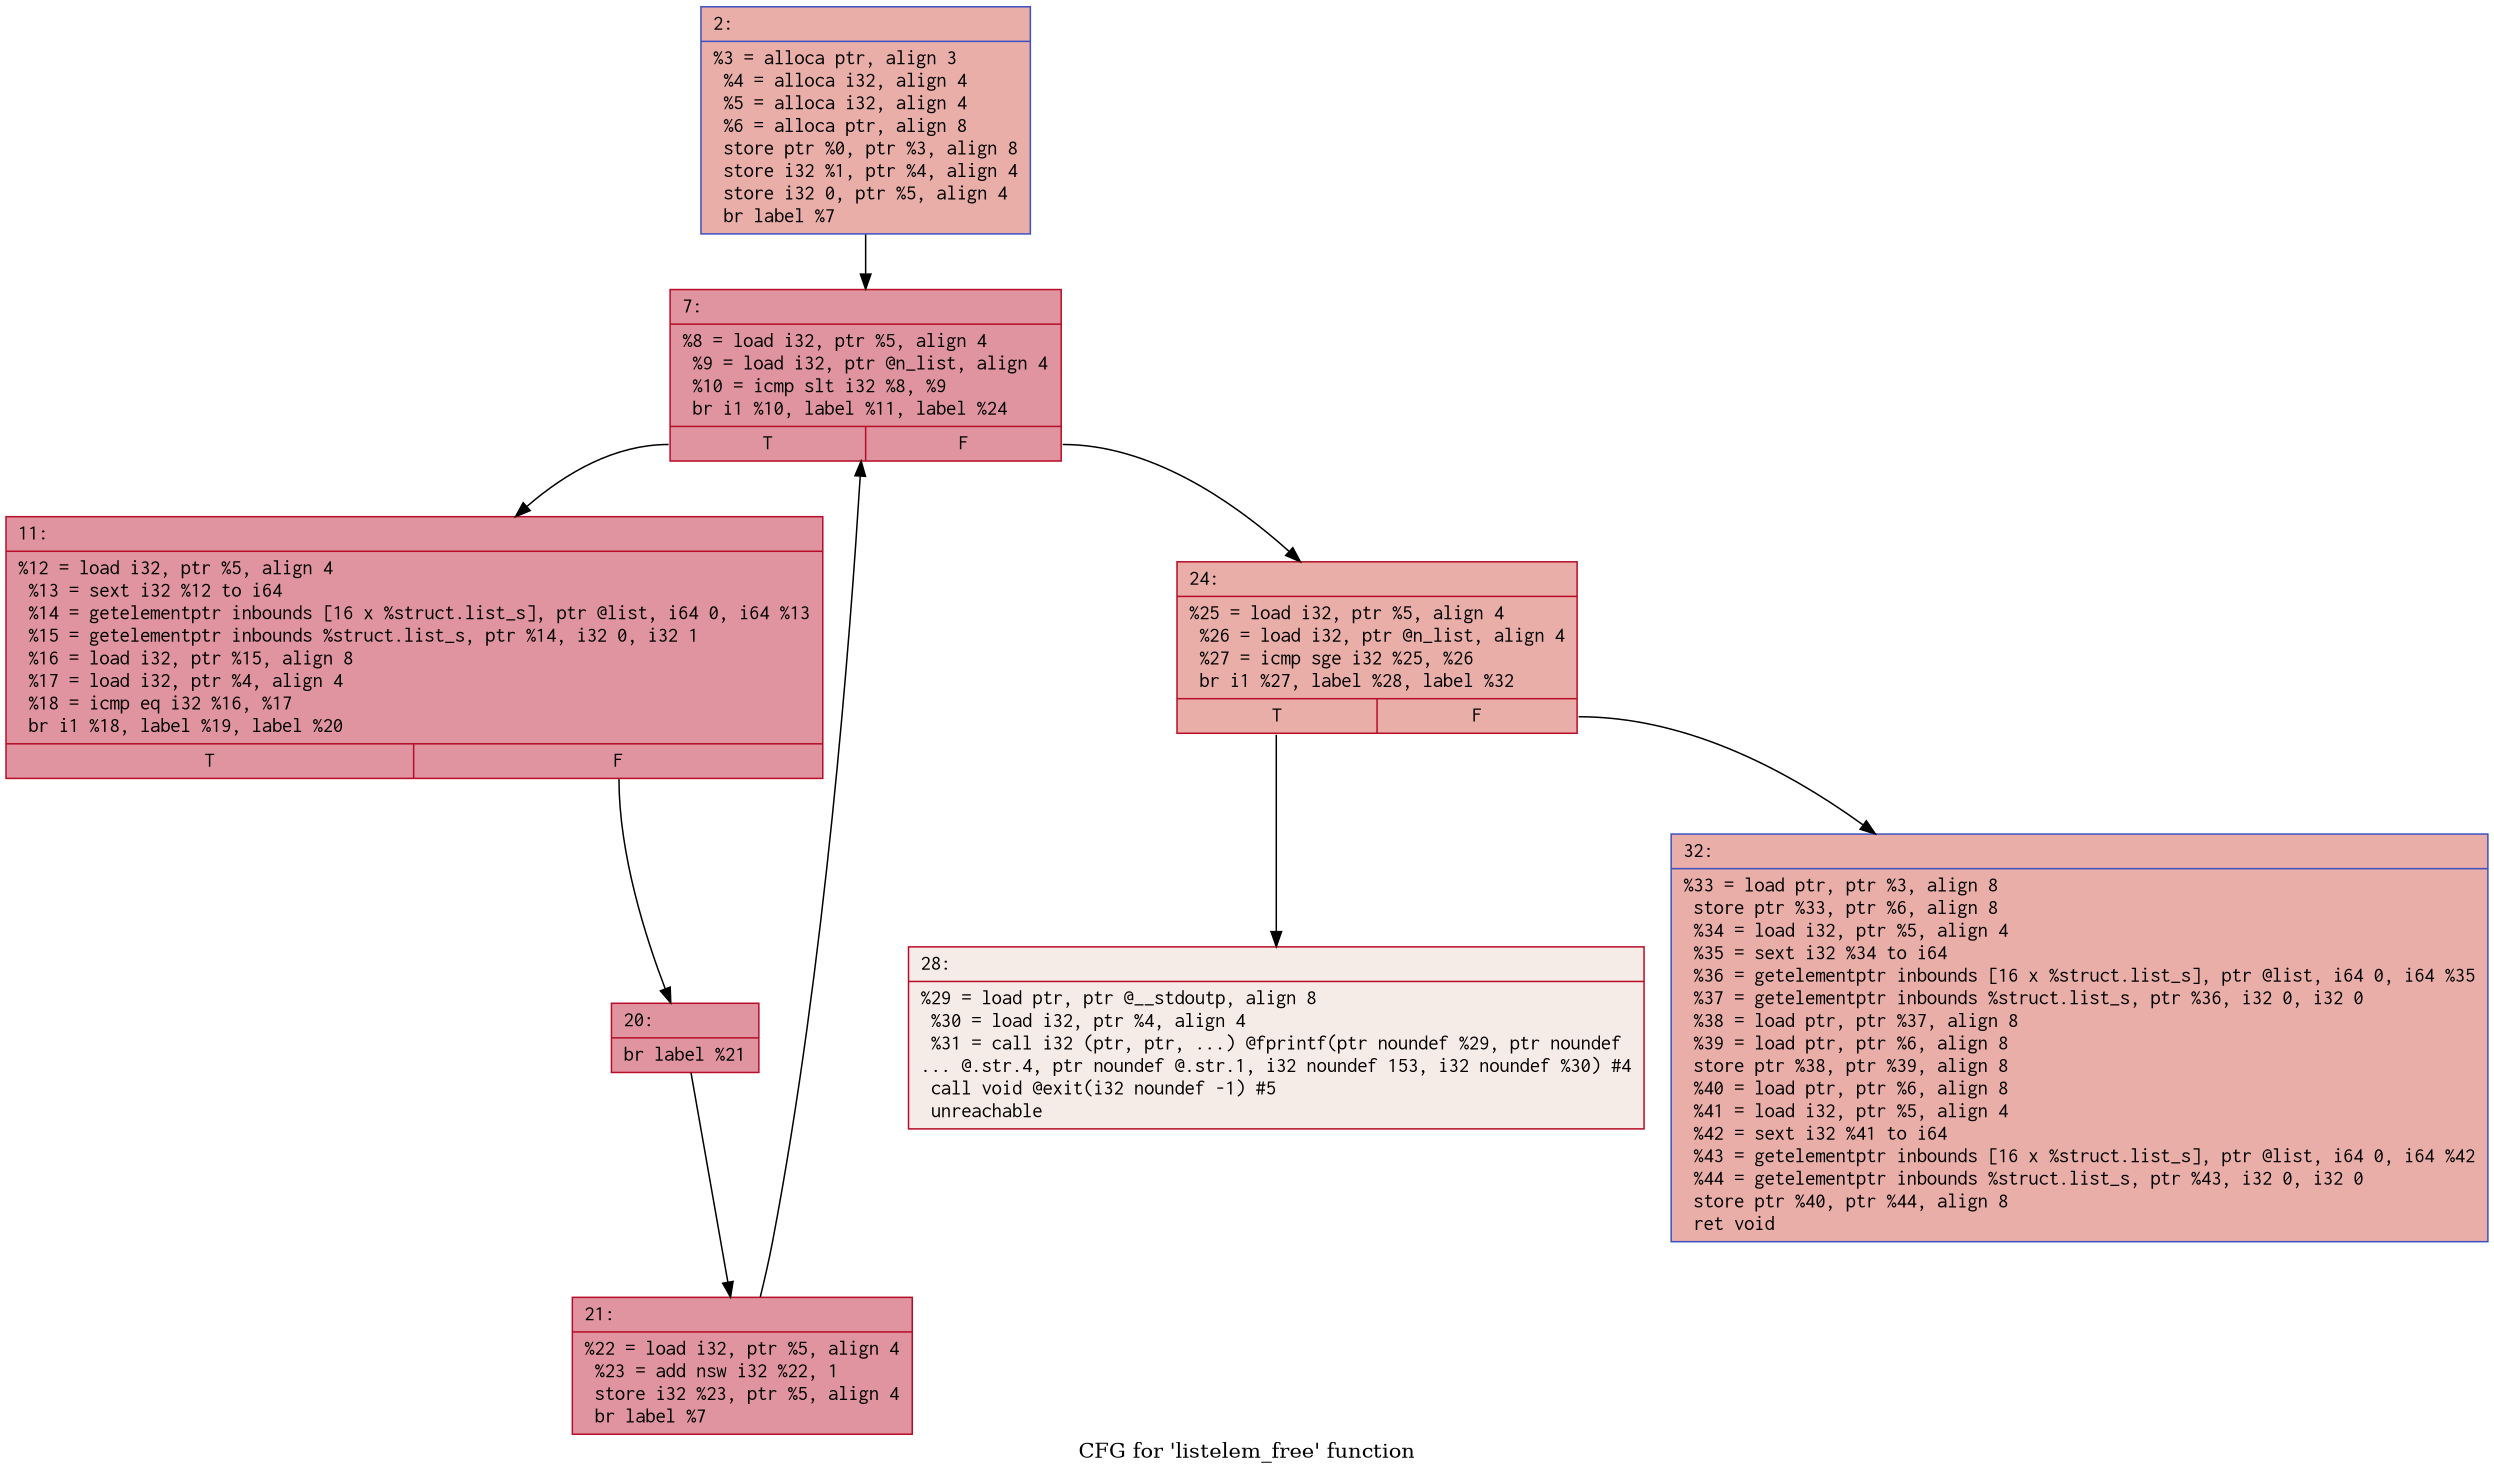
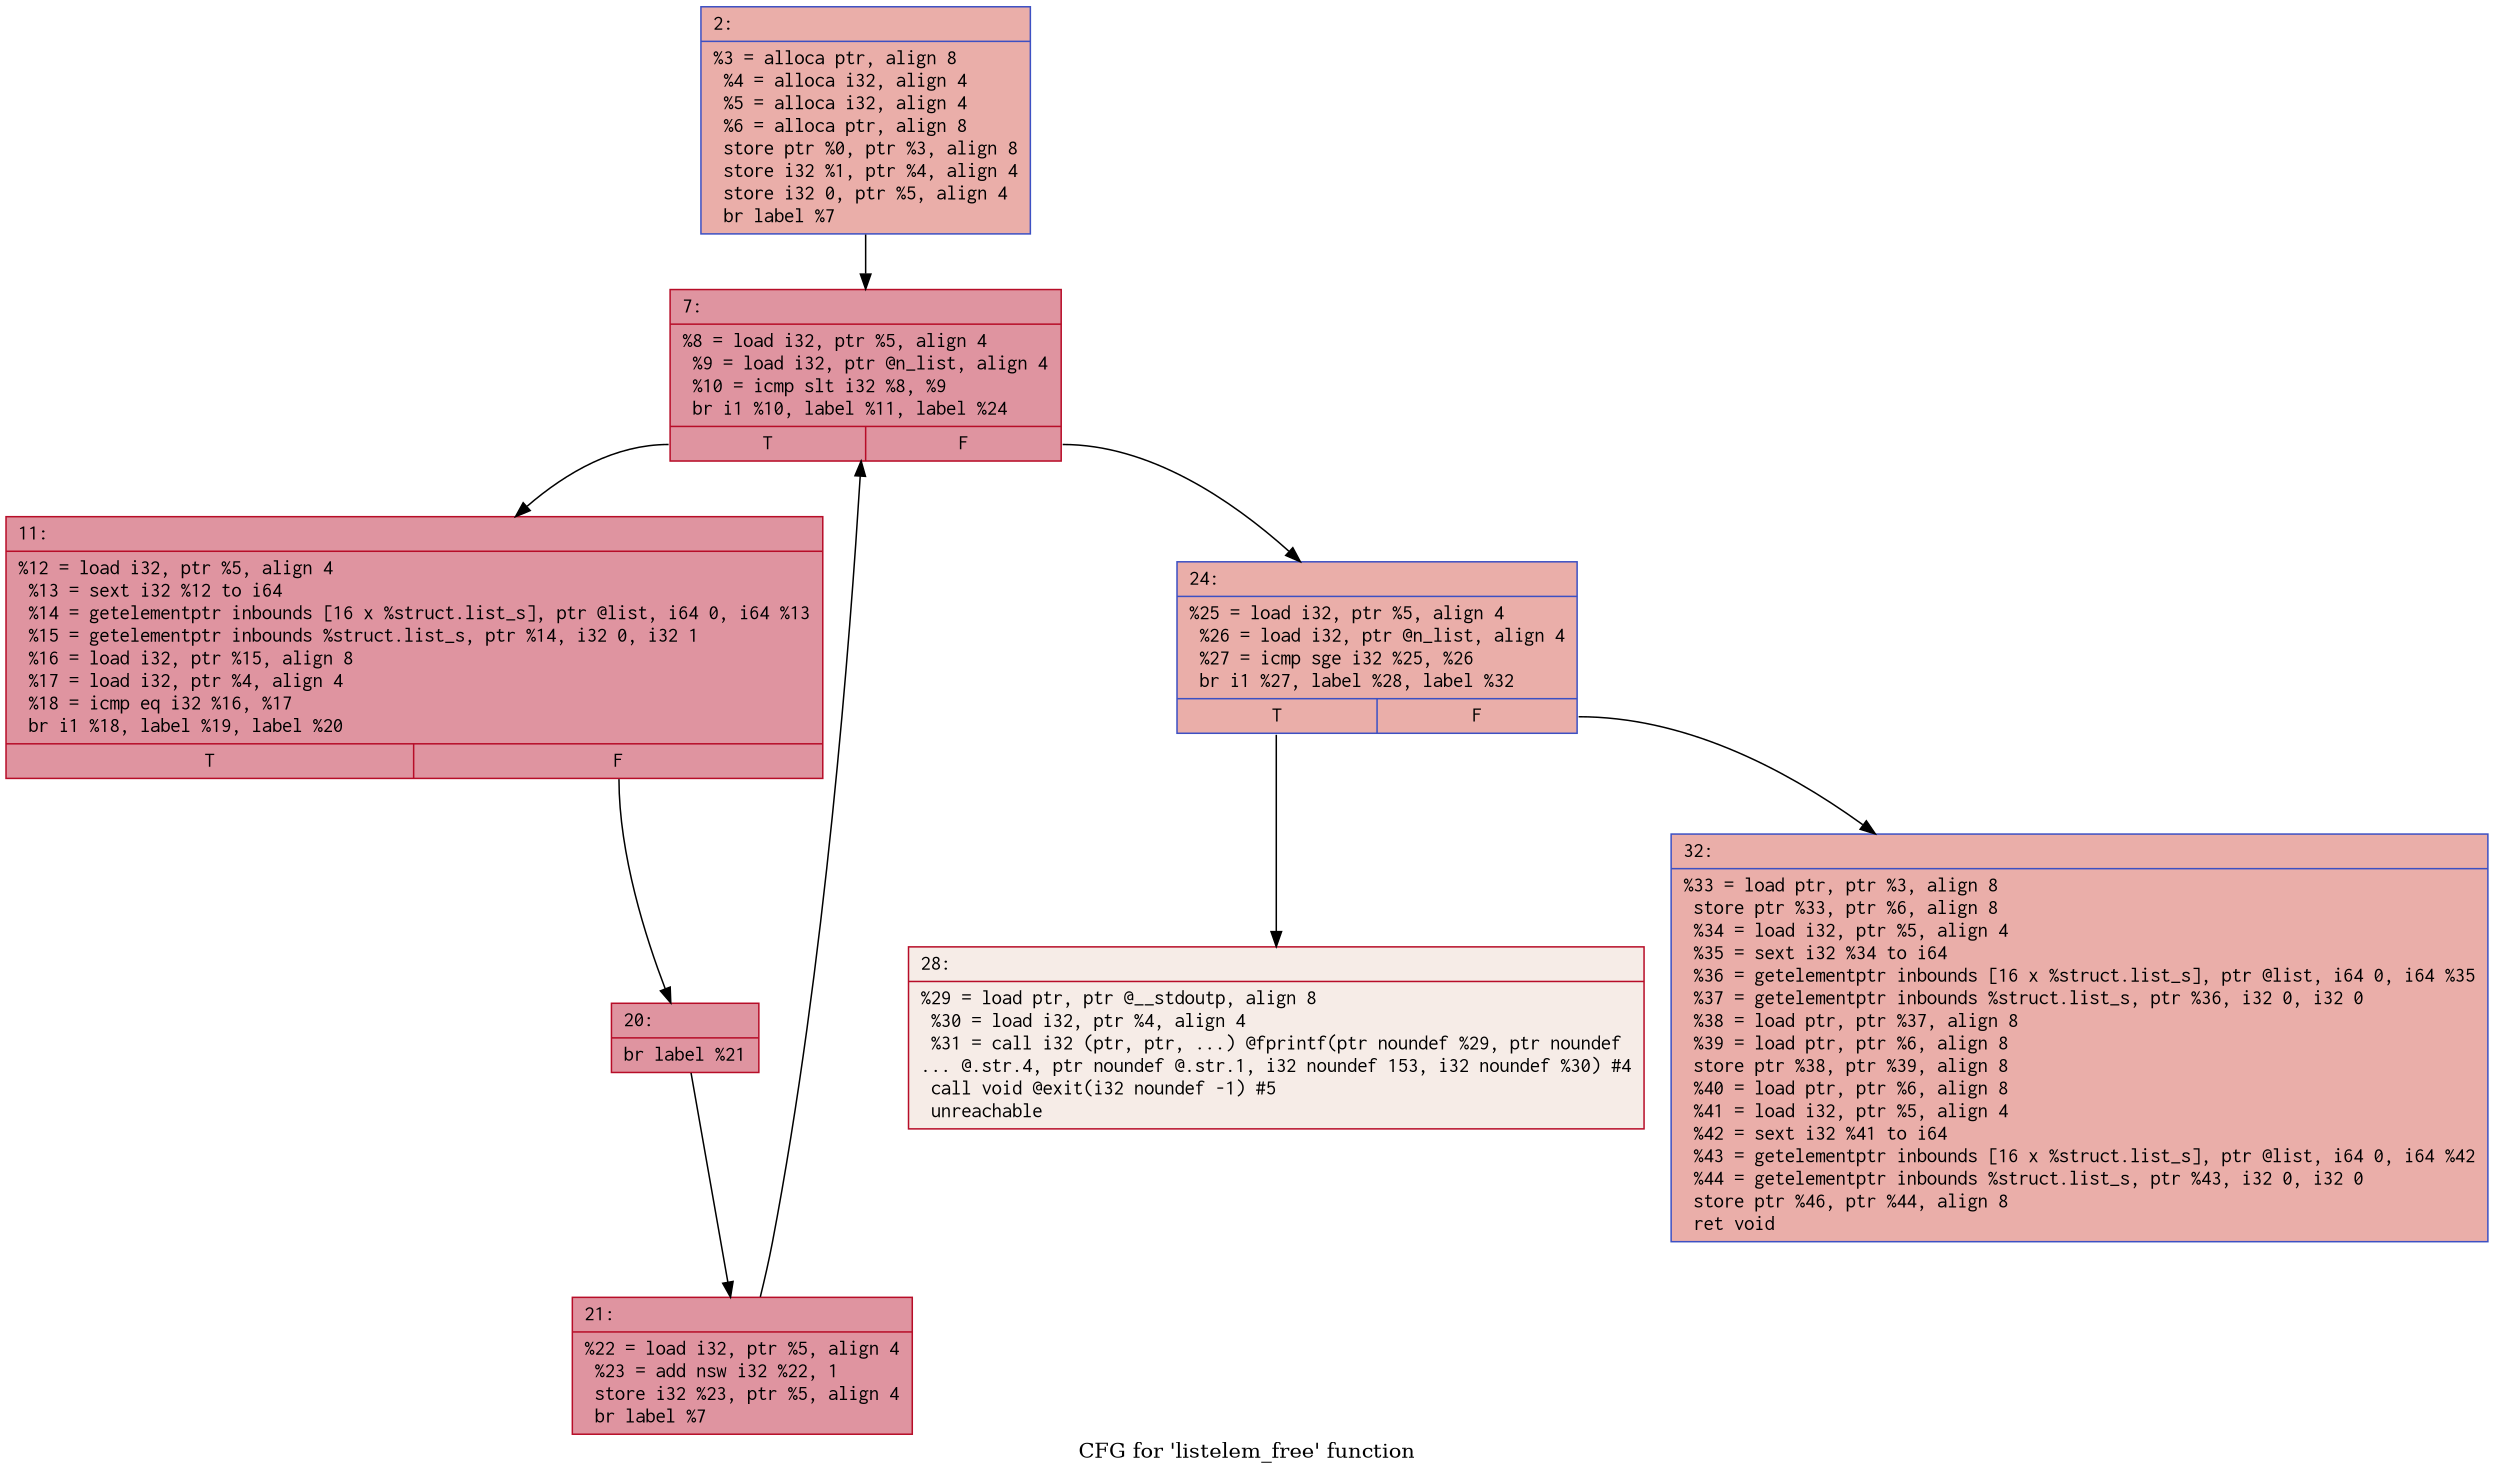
(836, 58) -> (836, 58)
(1377, 648) -> (1377, 648)
(1846, 1201) -> (1846, 1201)
